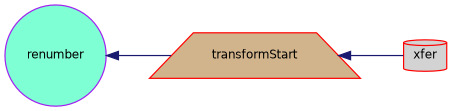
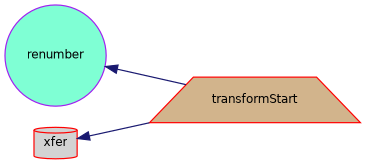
(377, 56) -> (119, 129)
